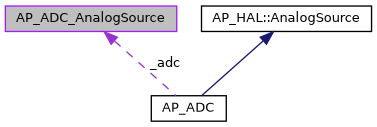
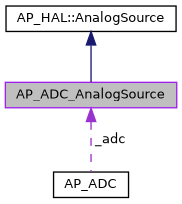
(232, 68) -> (91, 64)
